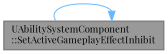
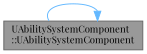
(84, 35) -> (73, 35)
